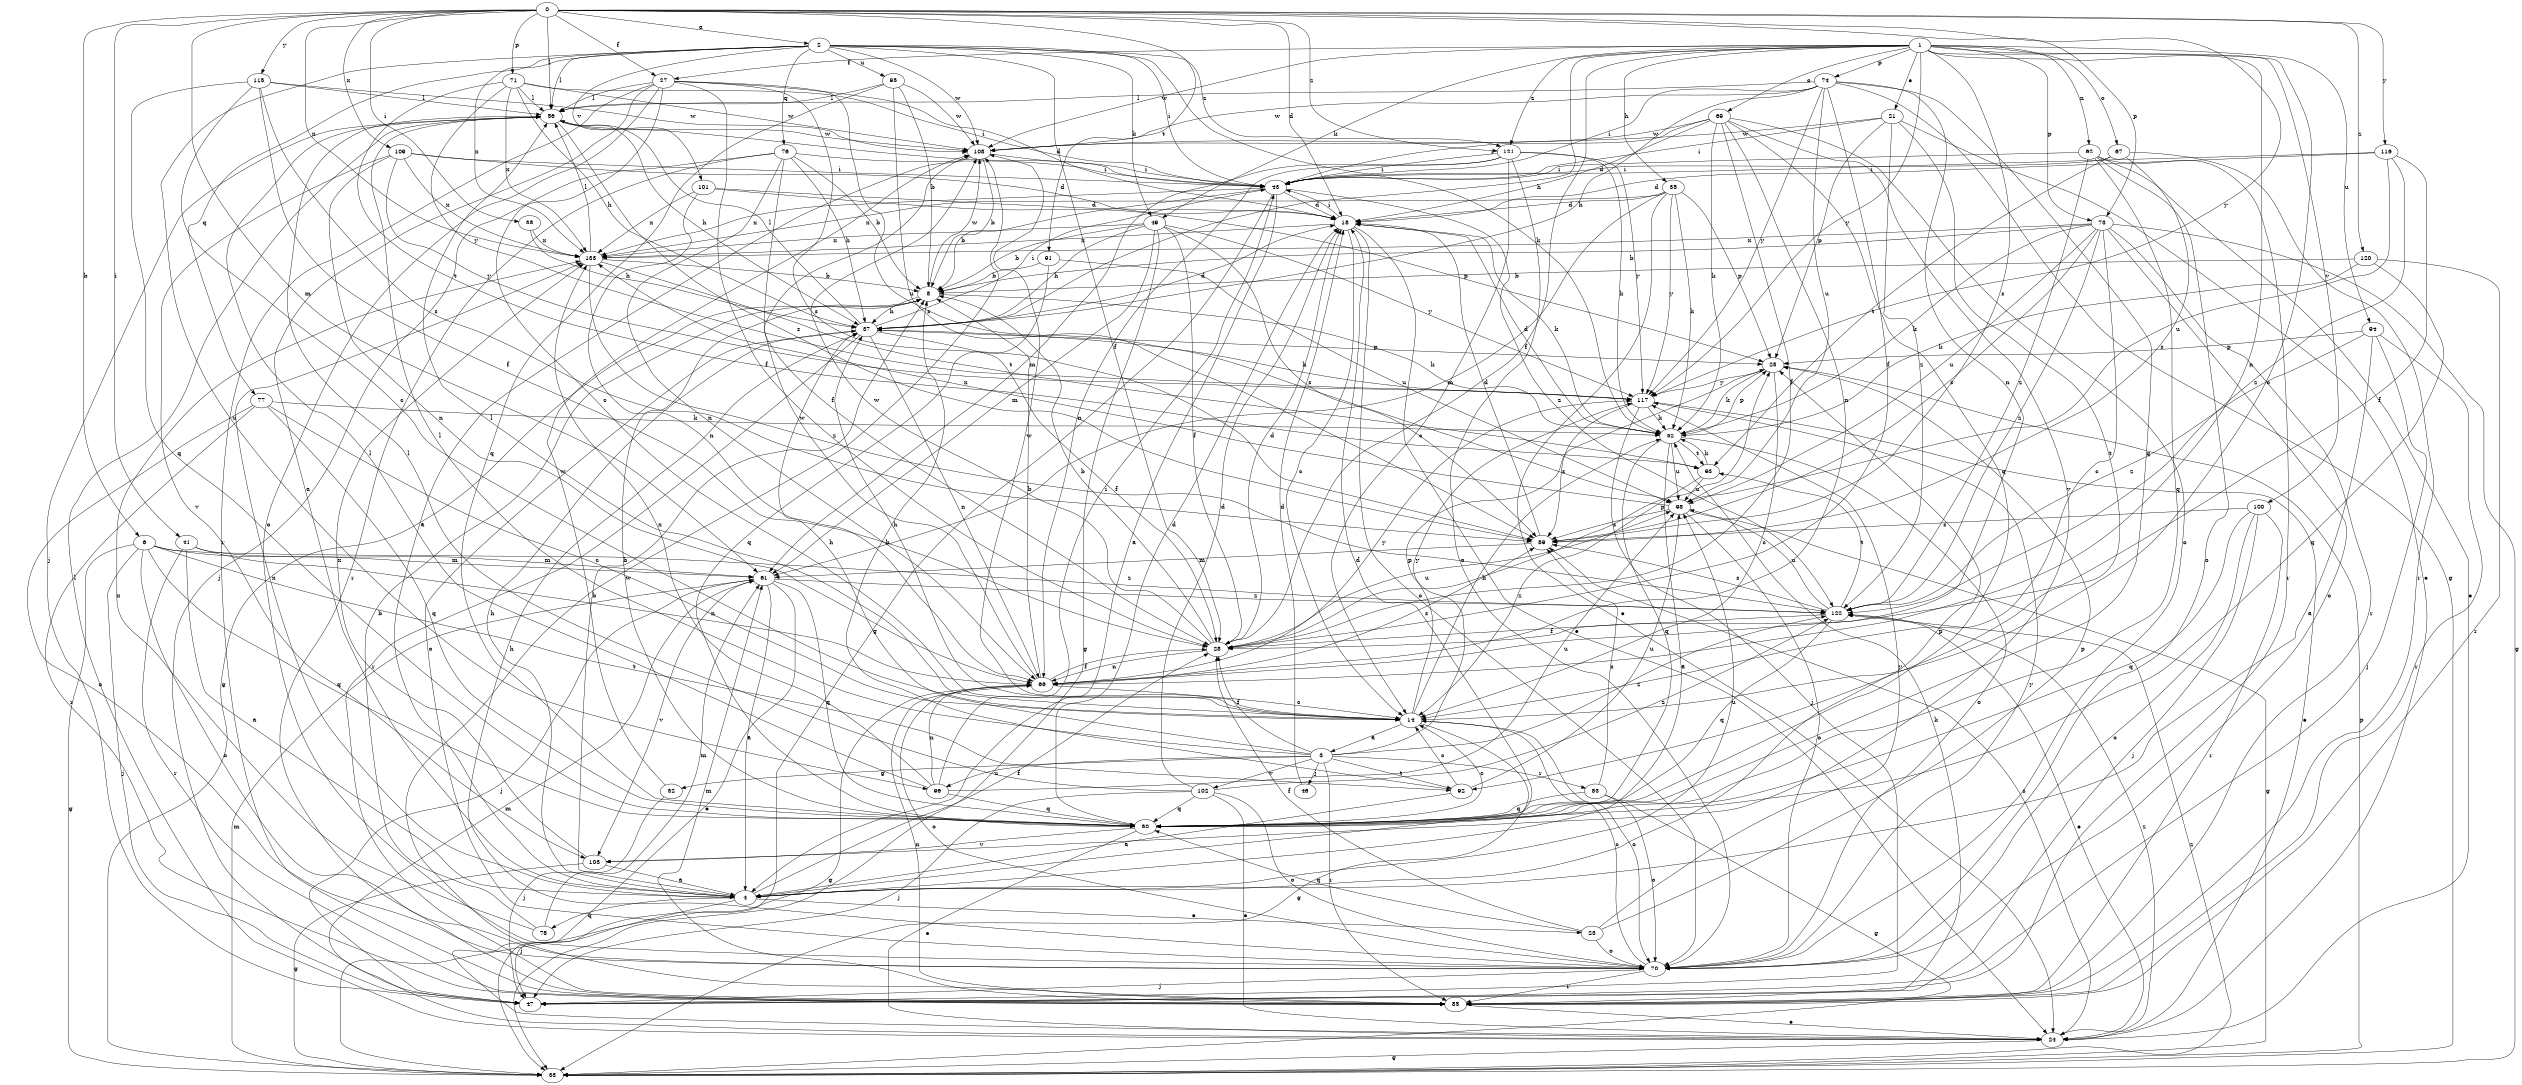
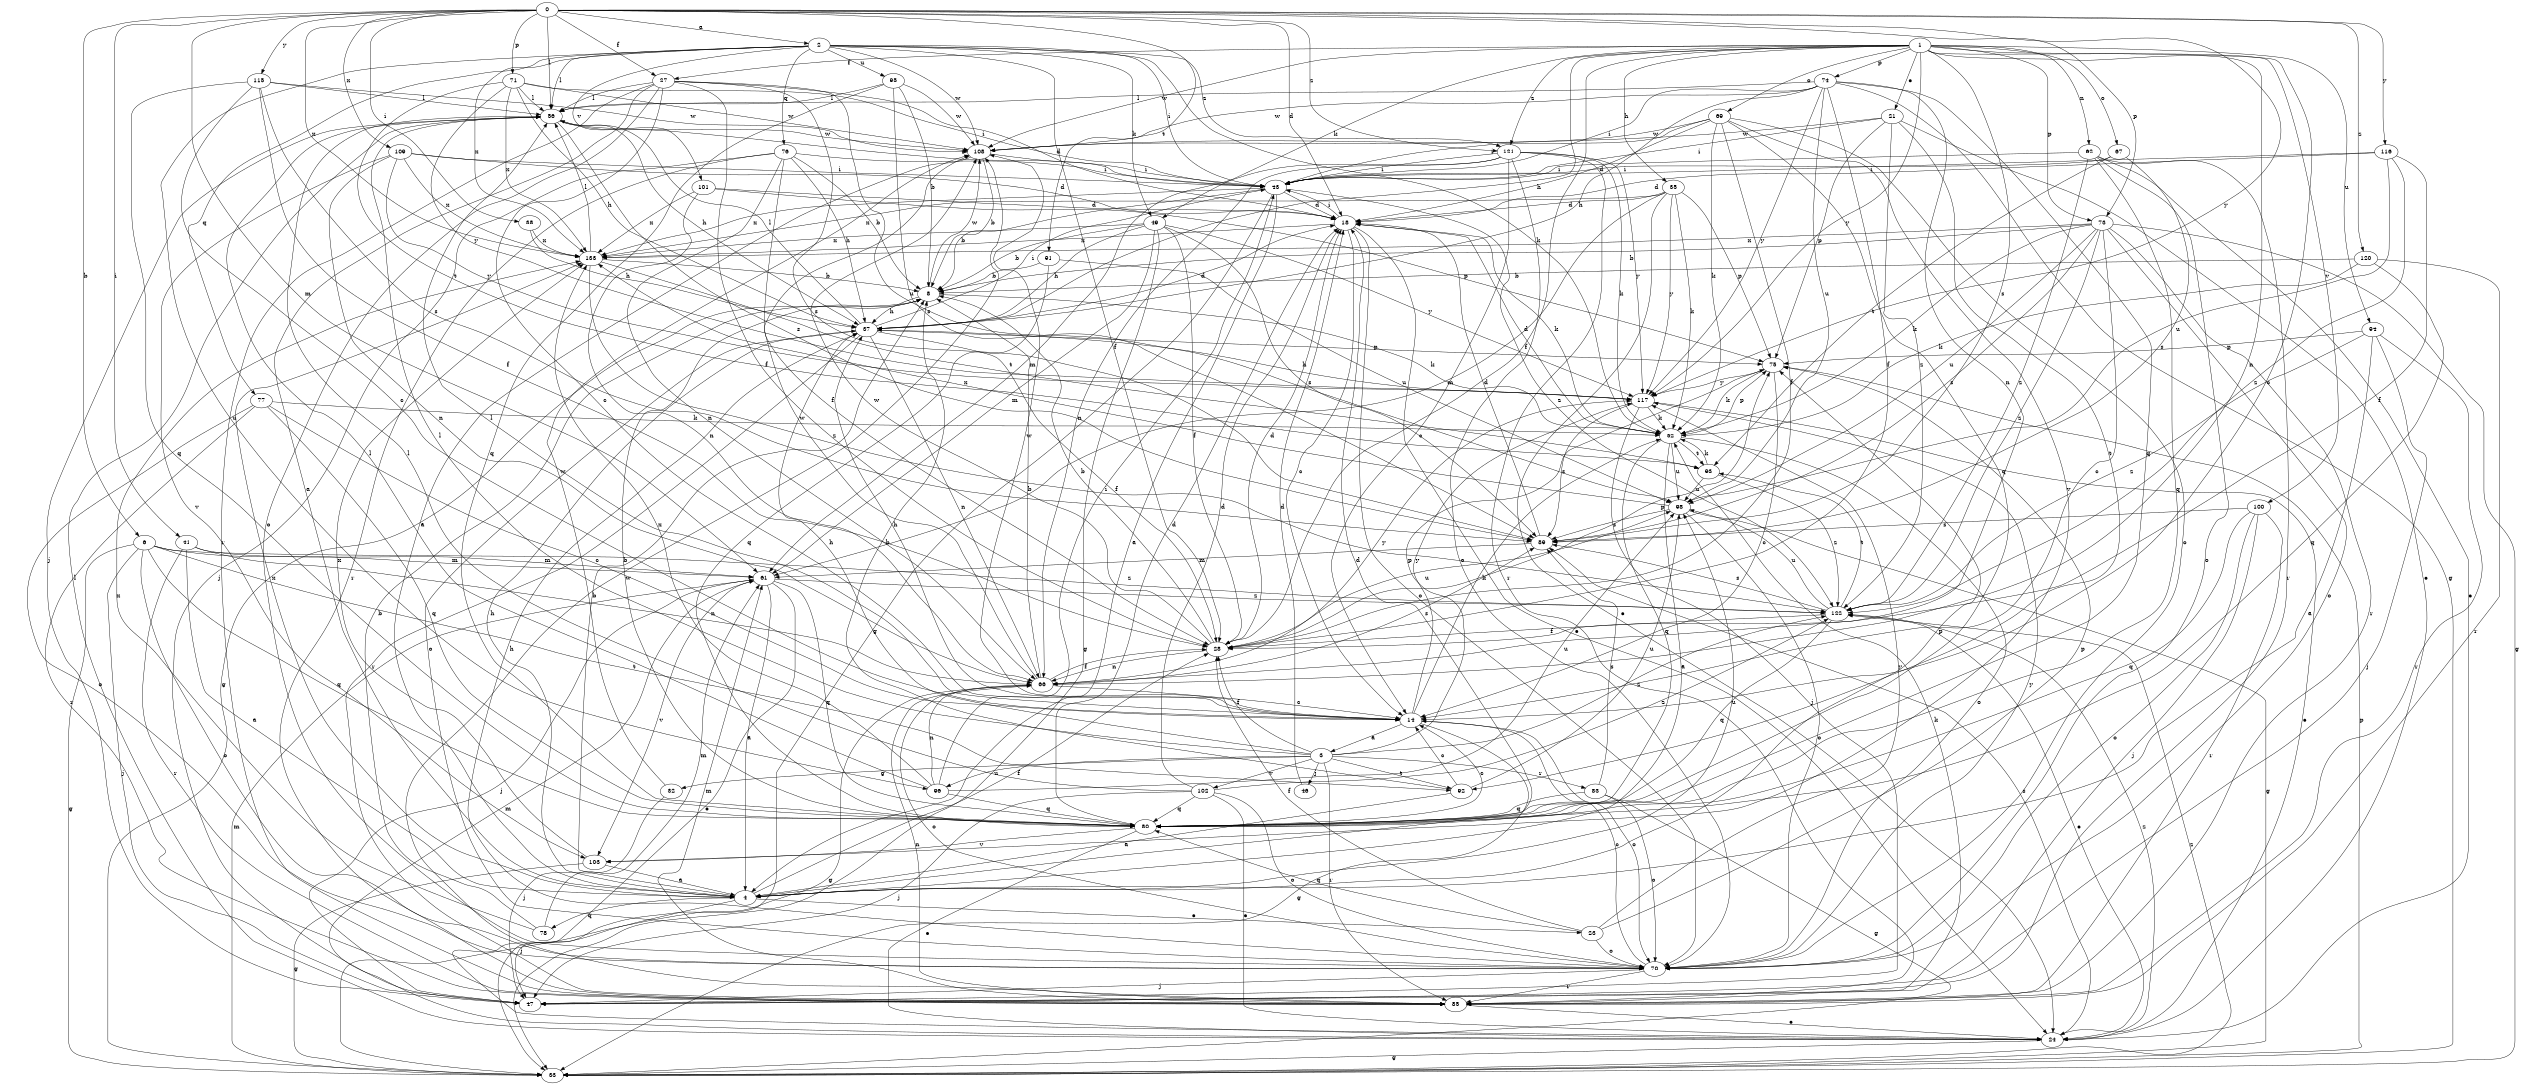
(1773, 365) -> (1773, 365)
(1546, 563) -> (1809, 513)
(1694, 598) -> none
(2287, 812) -> (1712, 707)
